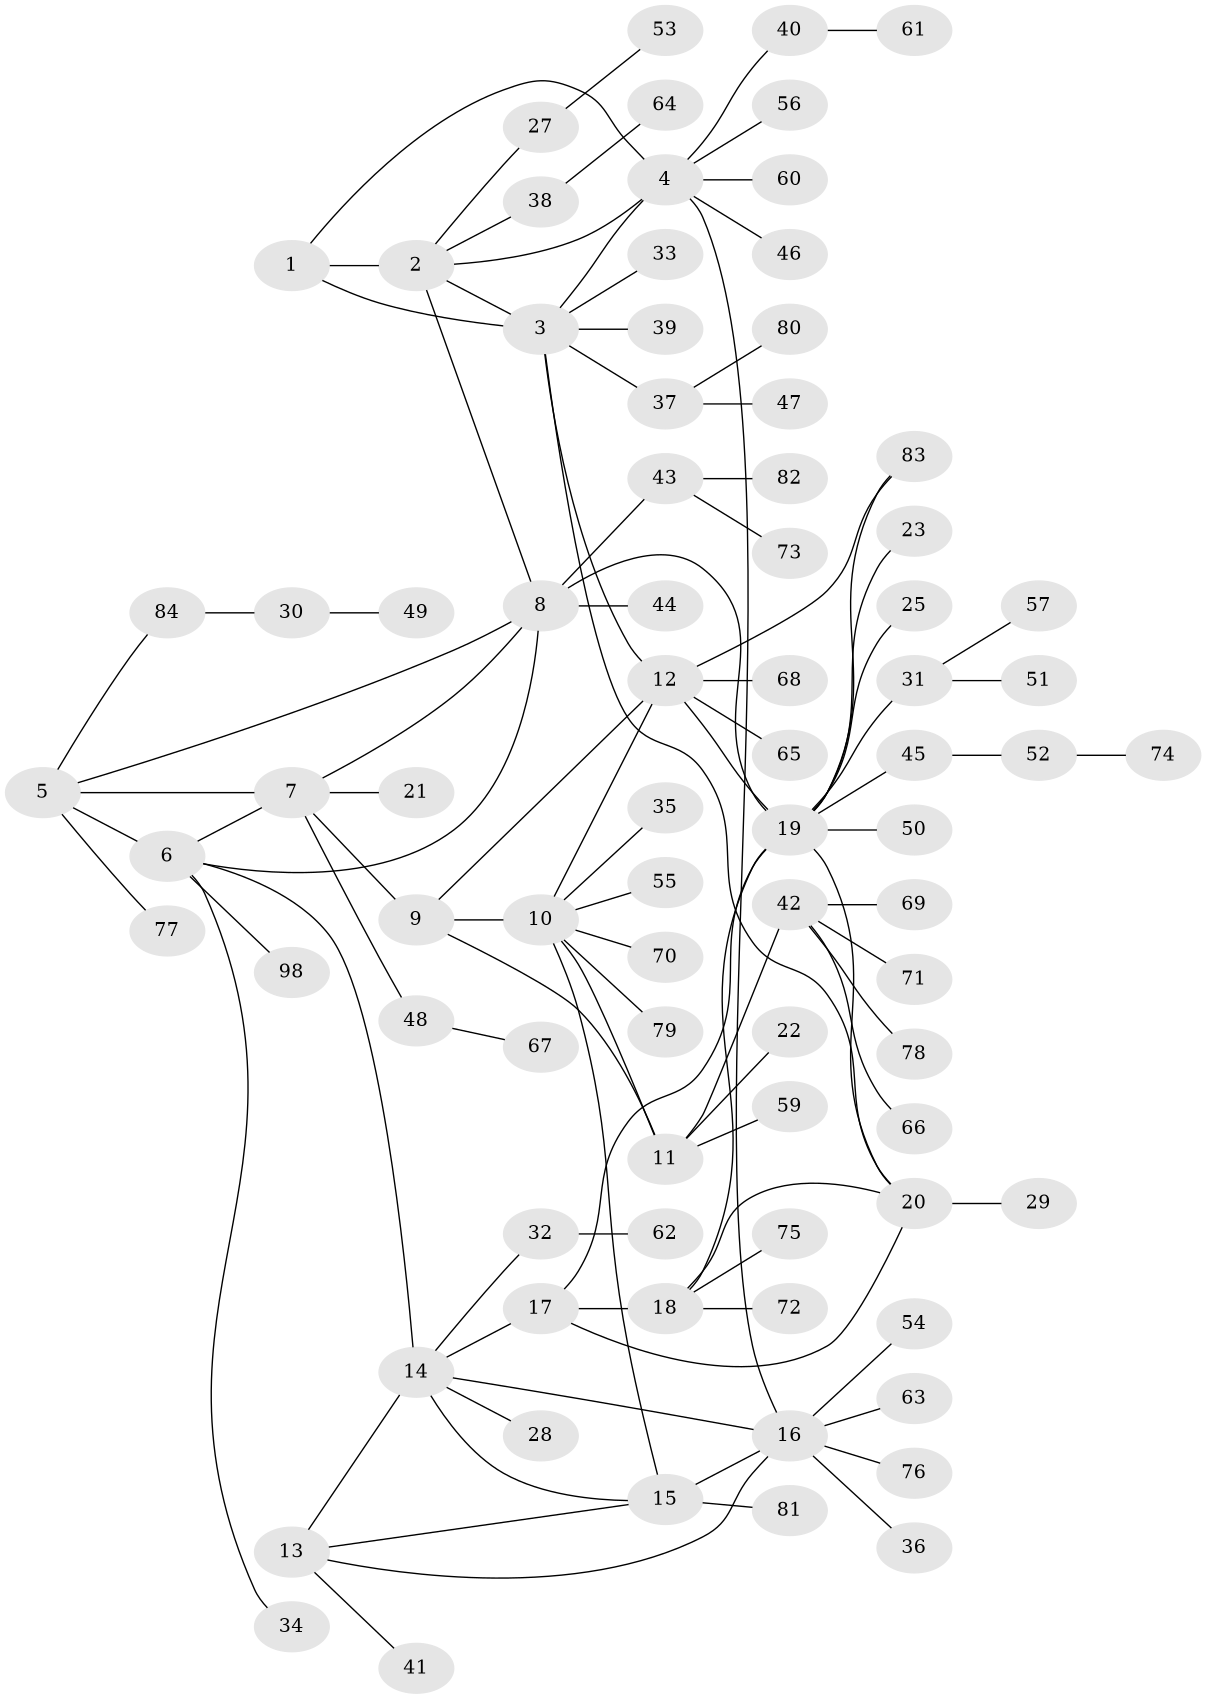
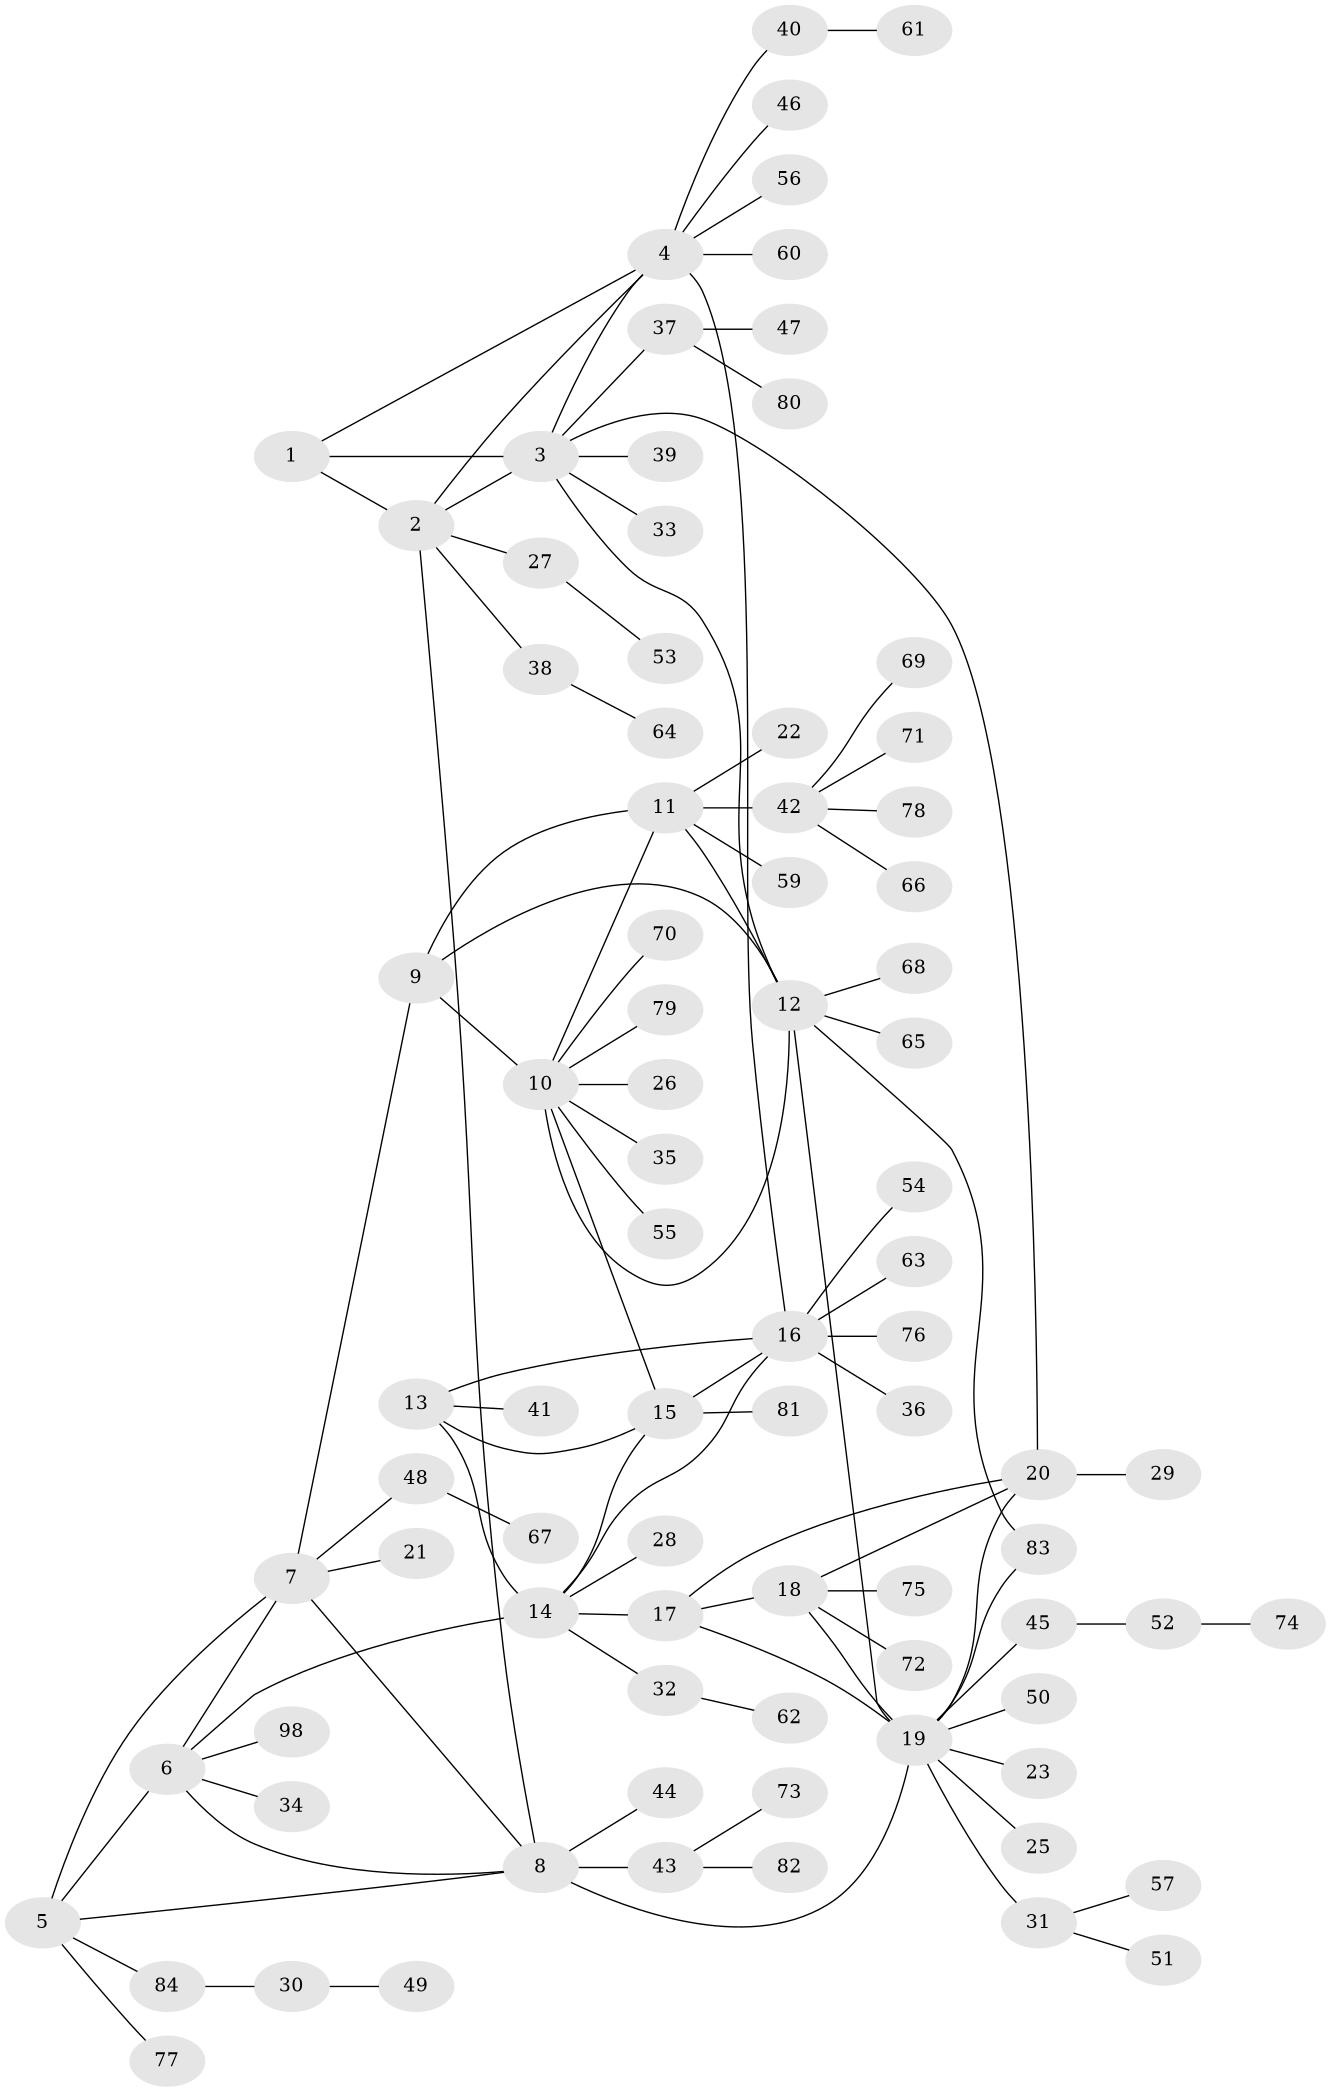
none -> (735, 904)
none -> (665, 1085)
